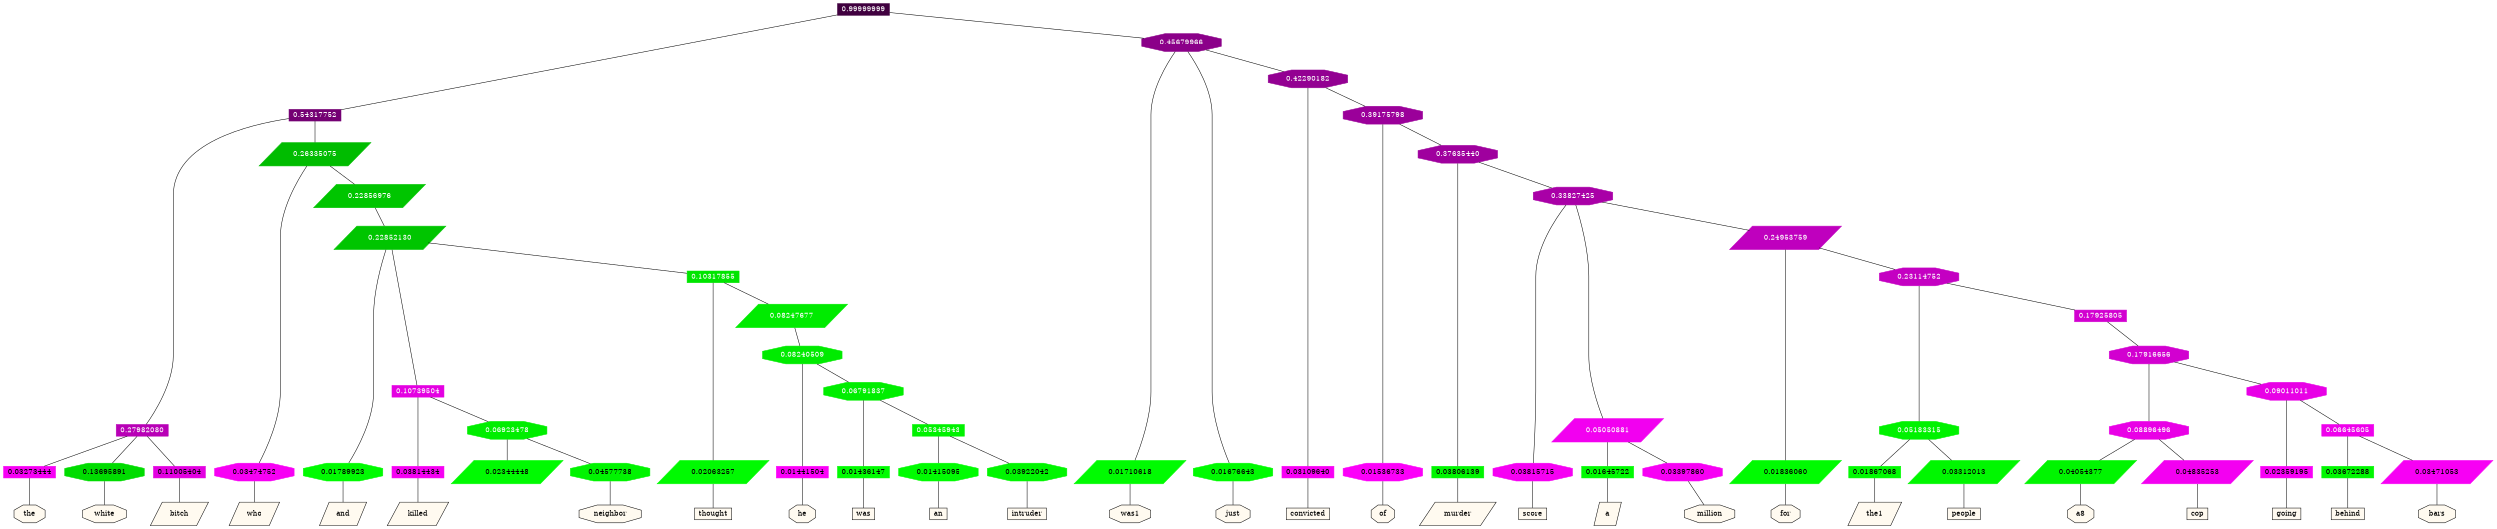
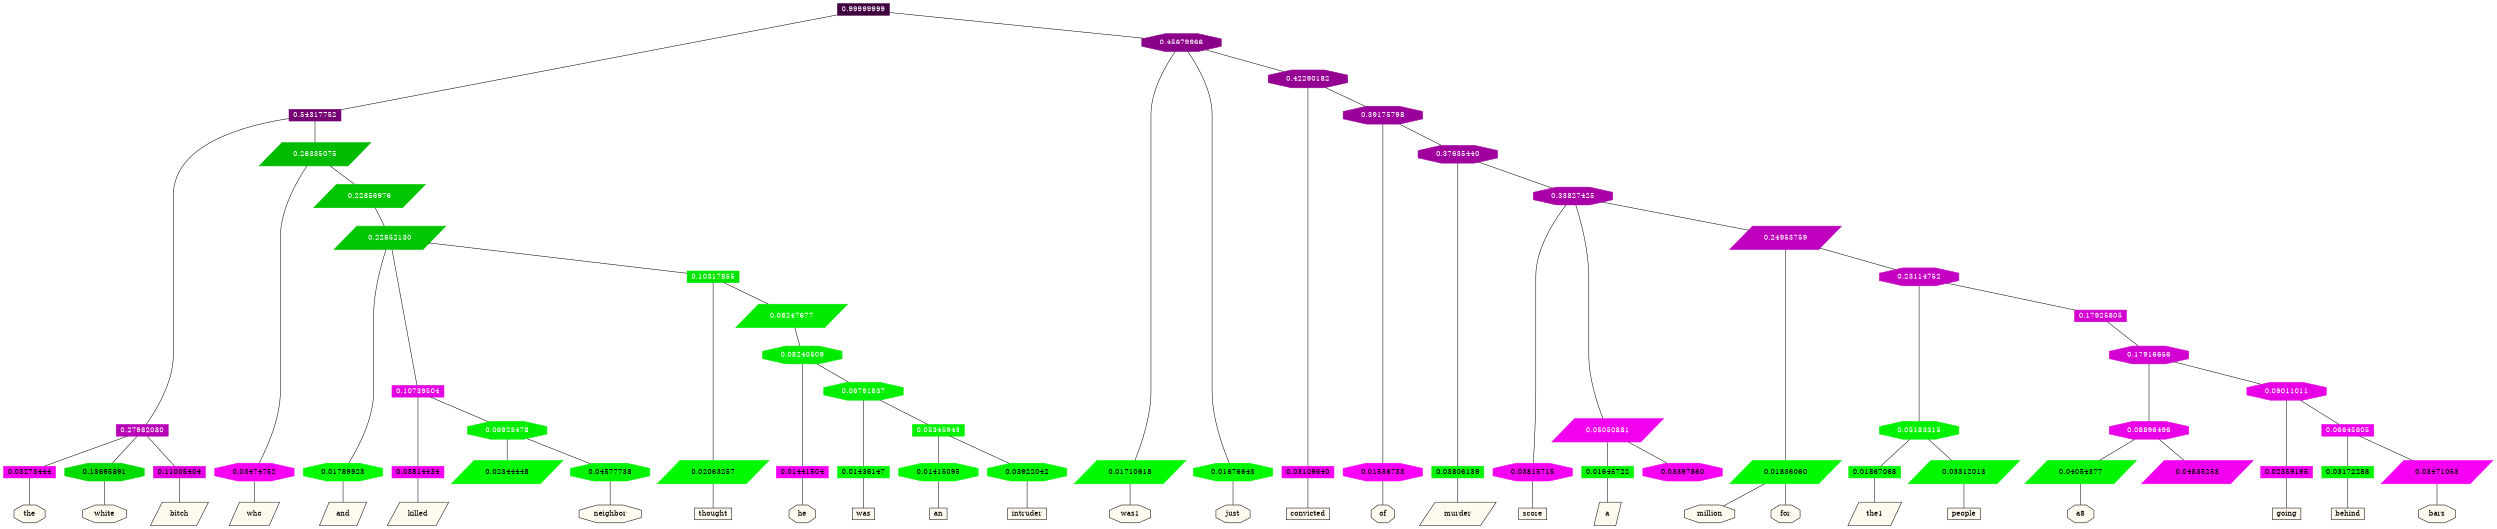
(2348, 472) -> (2348, 472)
(1696, 493) -> (1744, 495)
(2197, 514) -> none
